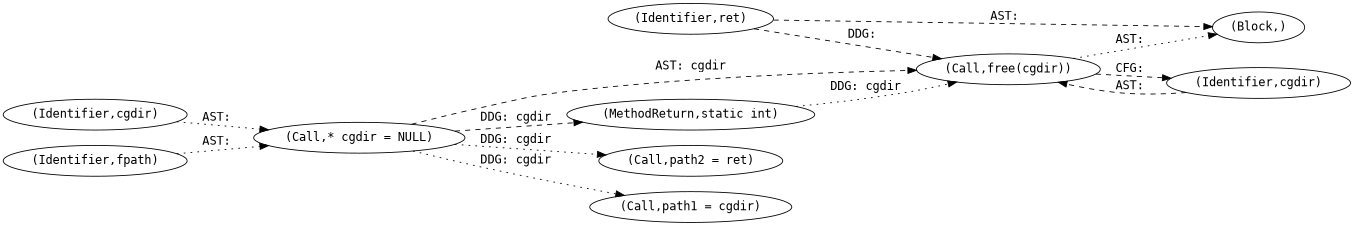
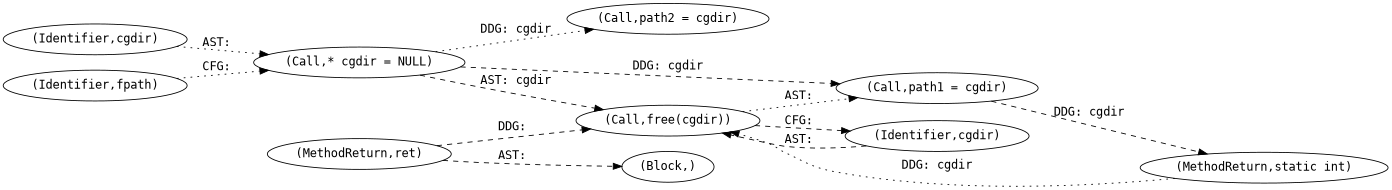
(691, 19) -> (359, 154)
(1141, 47) -> (796, 105)
(514, 127) -> (1095, 127)
(220, 142) -> (220, 67)
(691, 161) -> (668, 19)
(514, 174) -> (646, 75)
